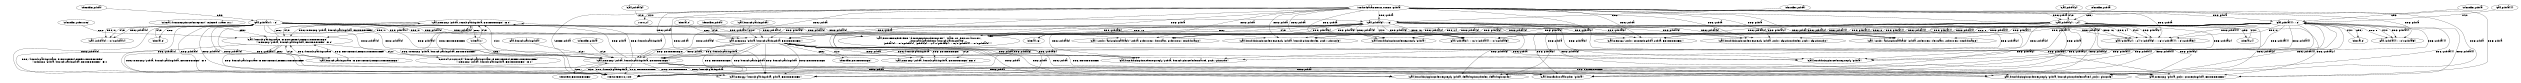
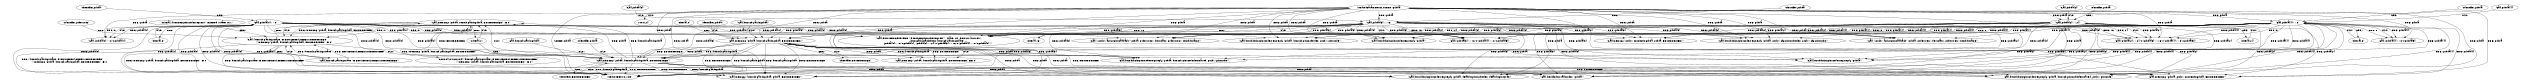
none -> (627, 13)
(1562, 77) -> (1562, 77)
